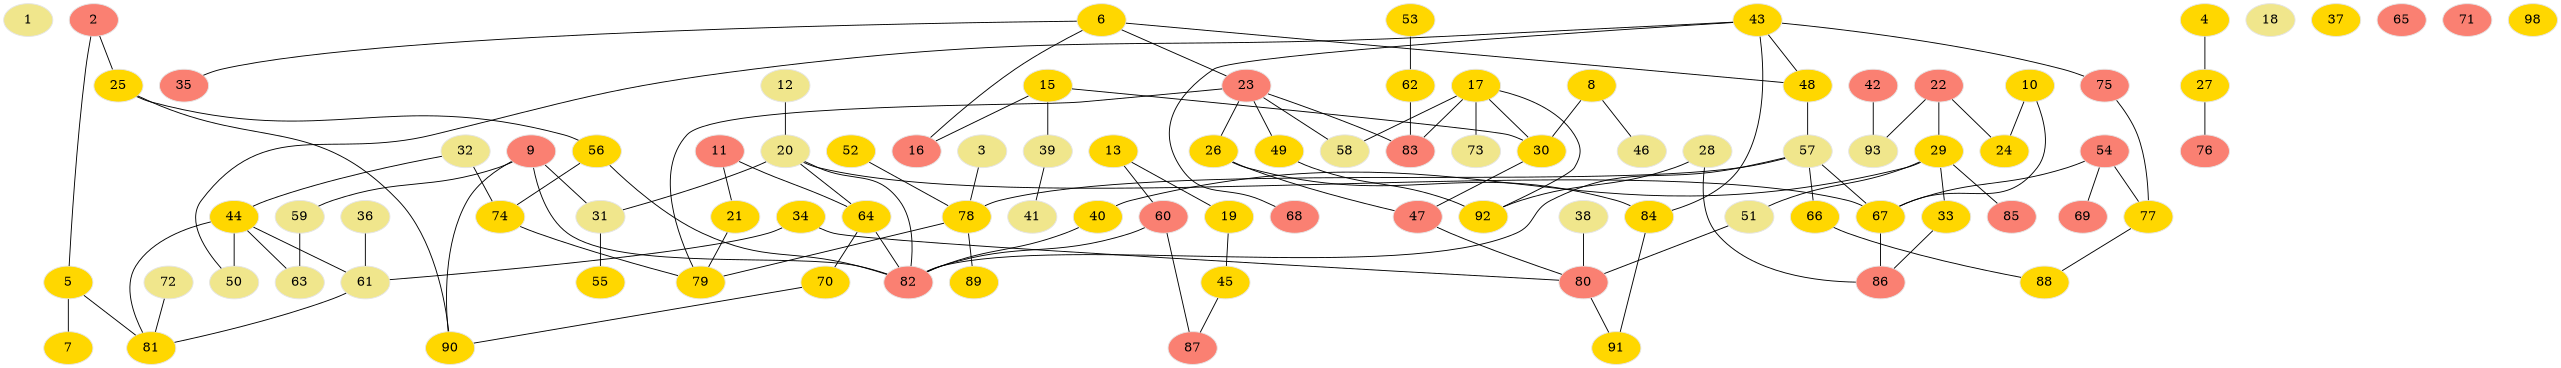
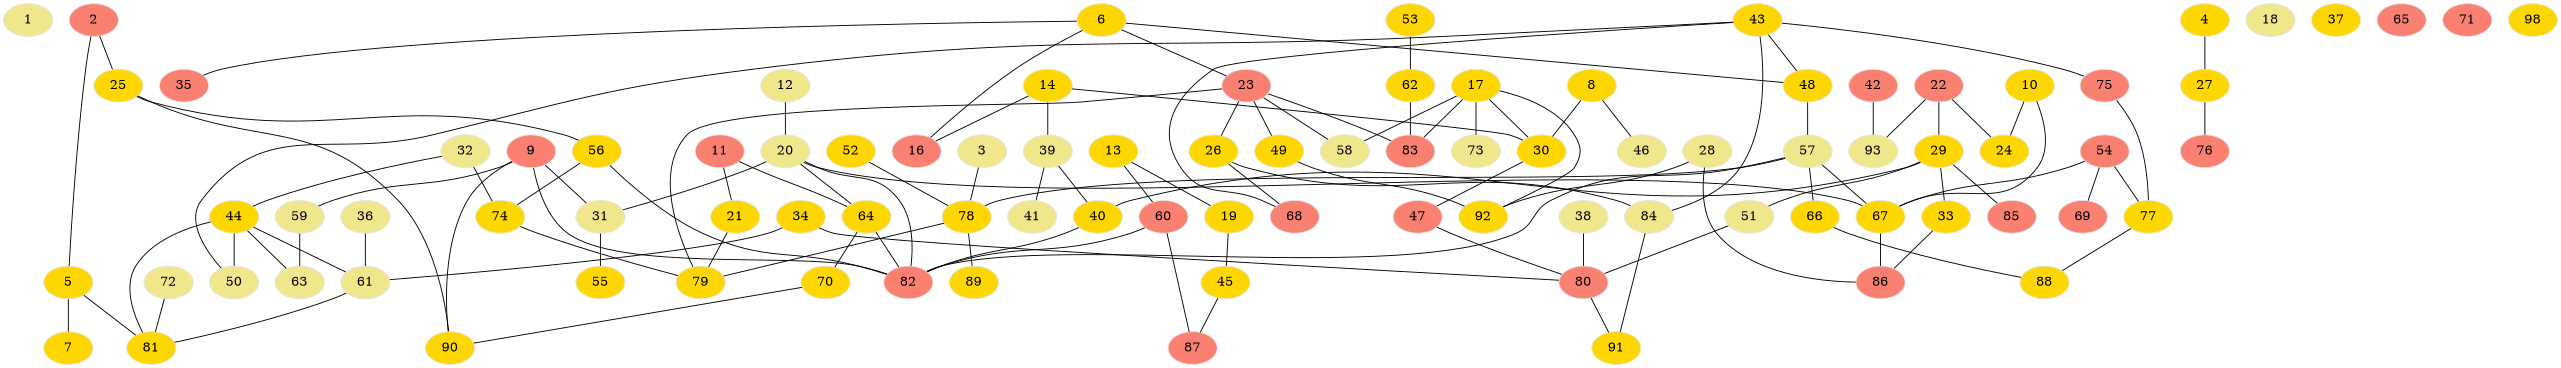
(1048, 86) -> (1048, 86)
none -> (1071, 182)
(1317, 190) -> (1264, 192)
(1649, 217) -> (1649, 217)
